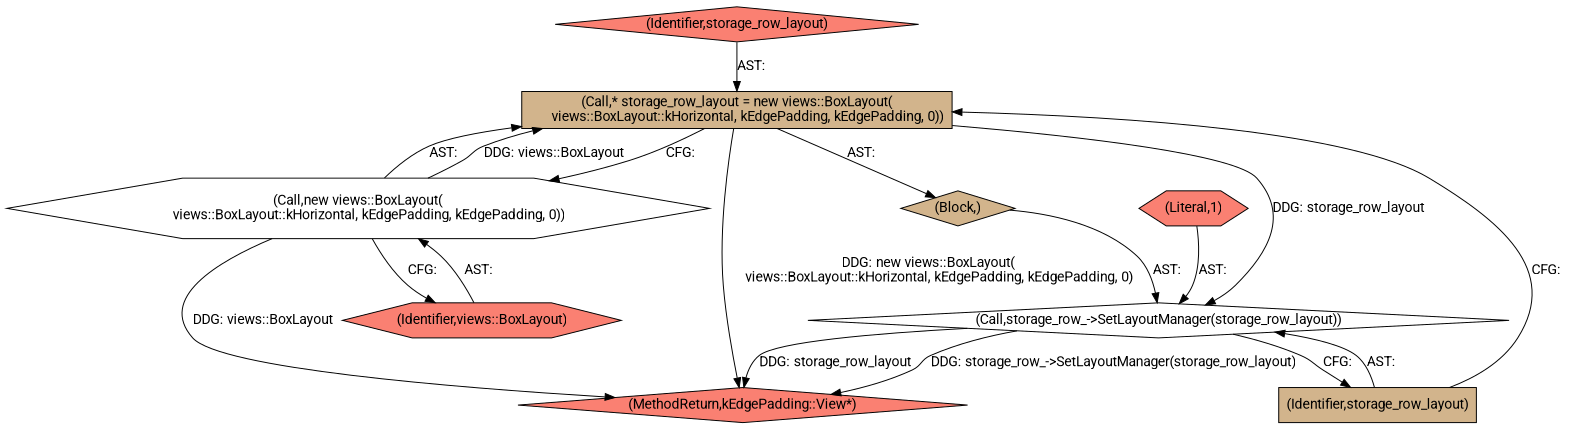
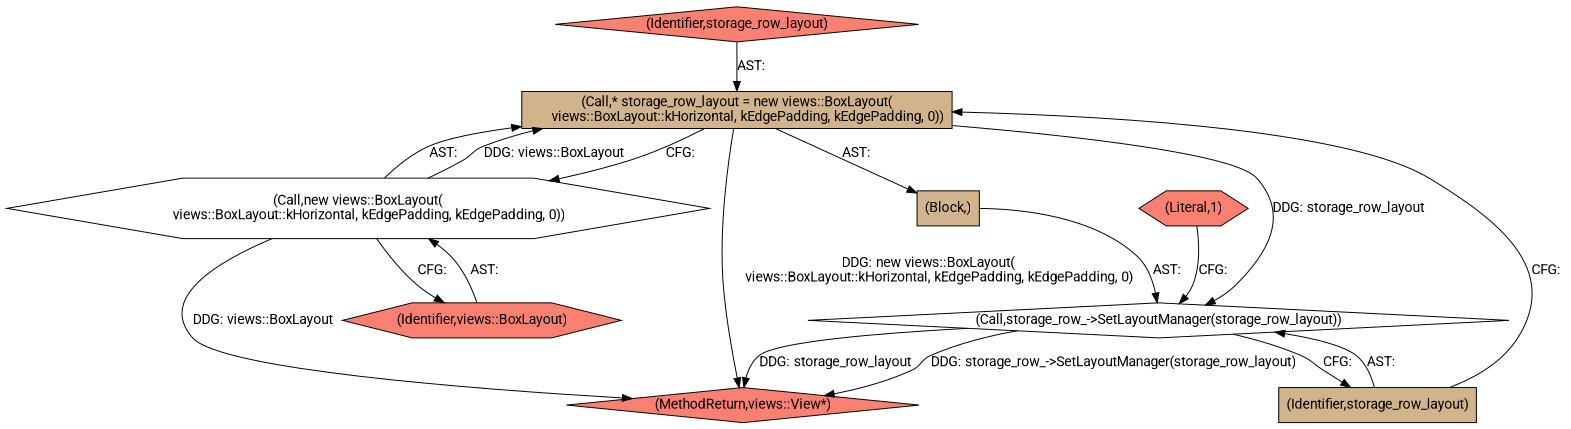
(958, 208) -> (948, 208)
(1215, 271) -> (1215, 271)
(743, 405) -> (743, 405)
